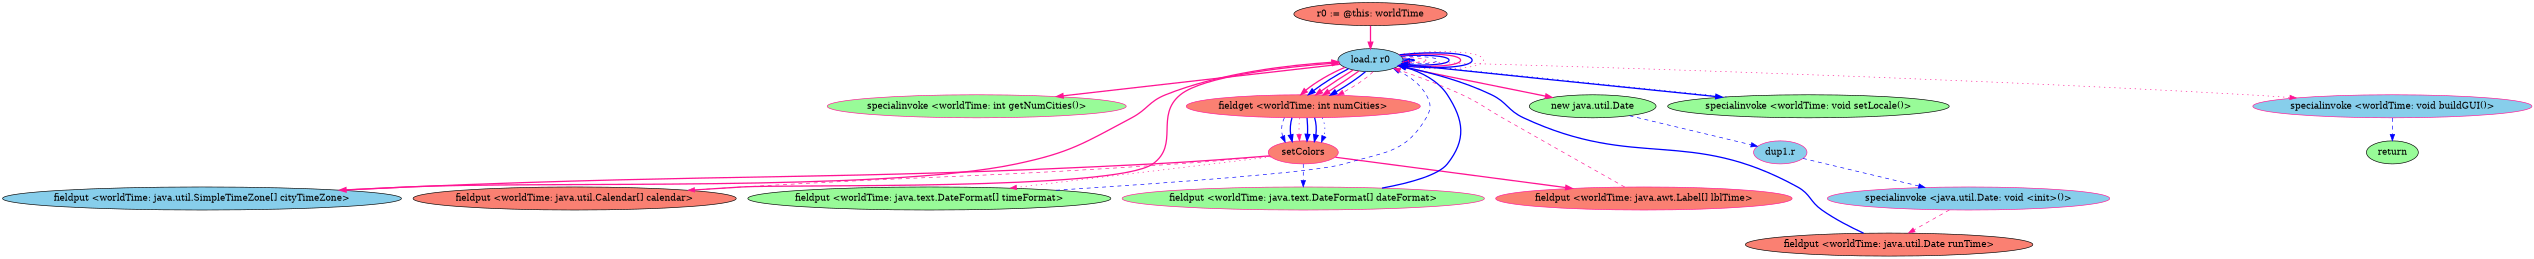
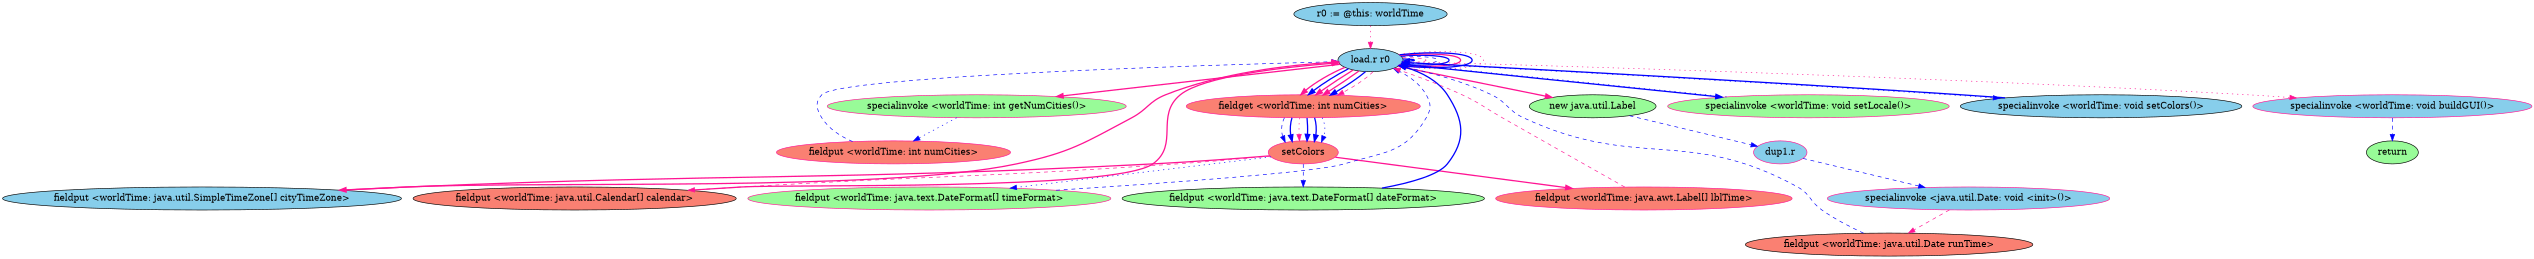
(1371, 14) -> (1371, 14)
(1371, 34) -> (1371, 34)
(1593, 106) -> (1593, 106)
(1808, 106) -> (1808, 106)
none -> (2101, 106)
(1637, 148) -> (1637, 148)
none -> (894, 152)
(1144, 172) -> (1144, 172)
(929, 198) -> (929, 198)
(1303, 198) -> (1303, 198)
